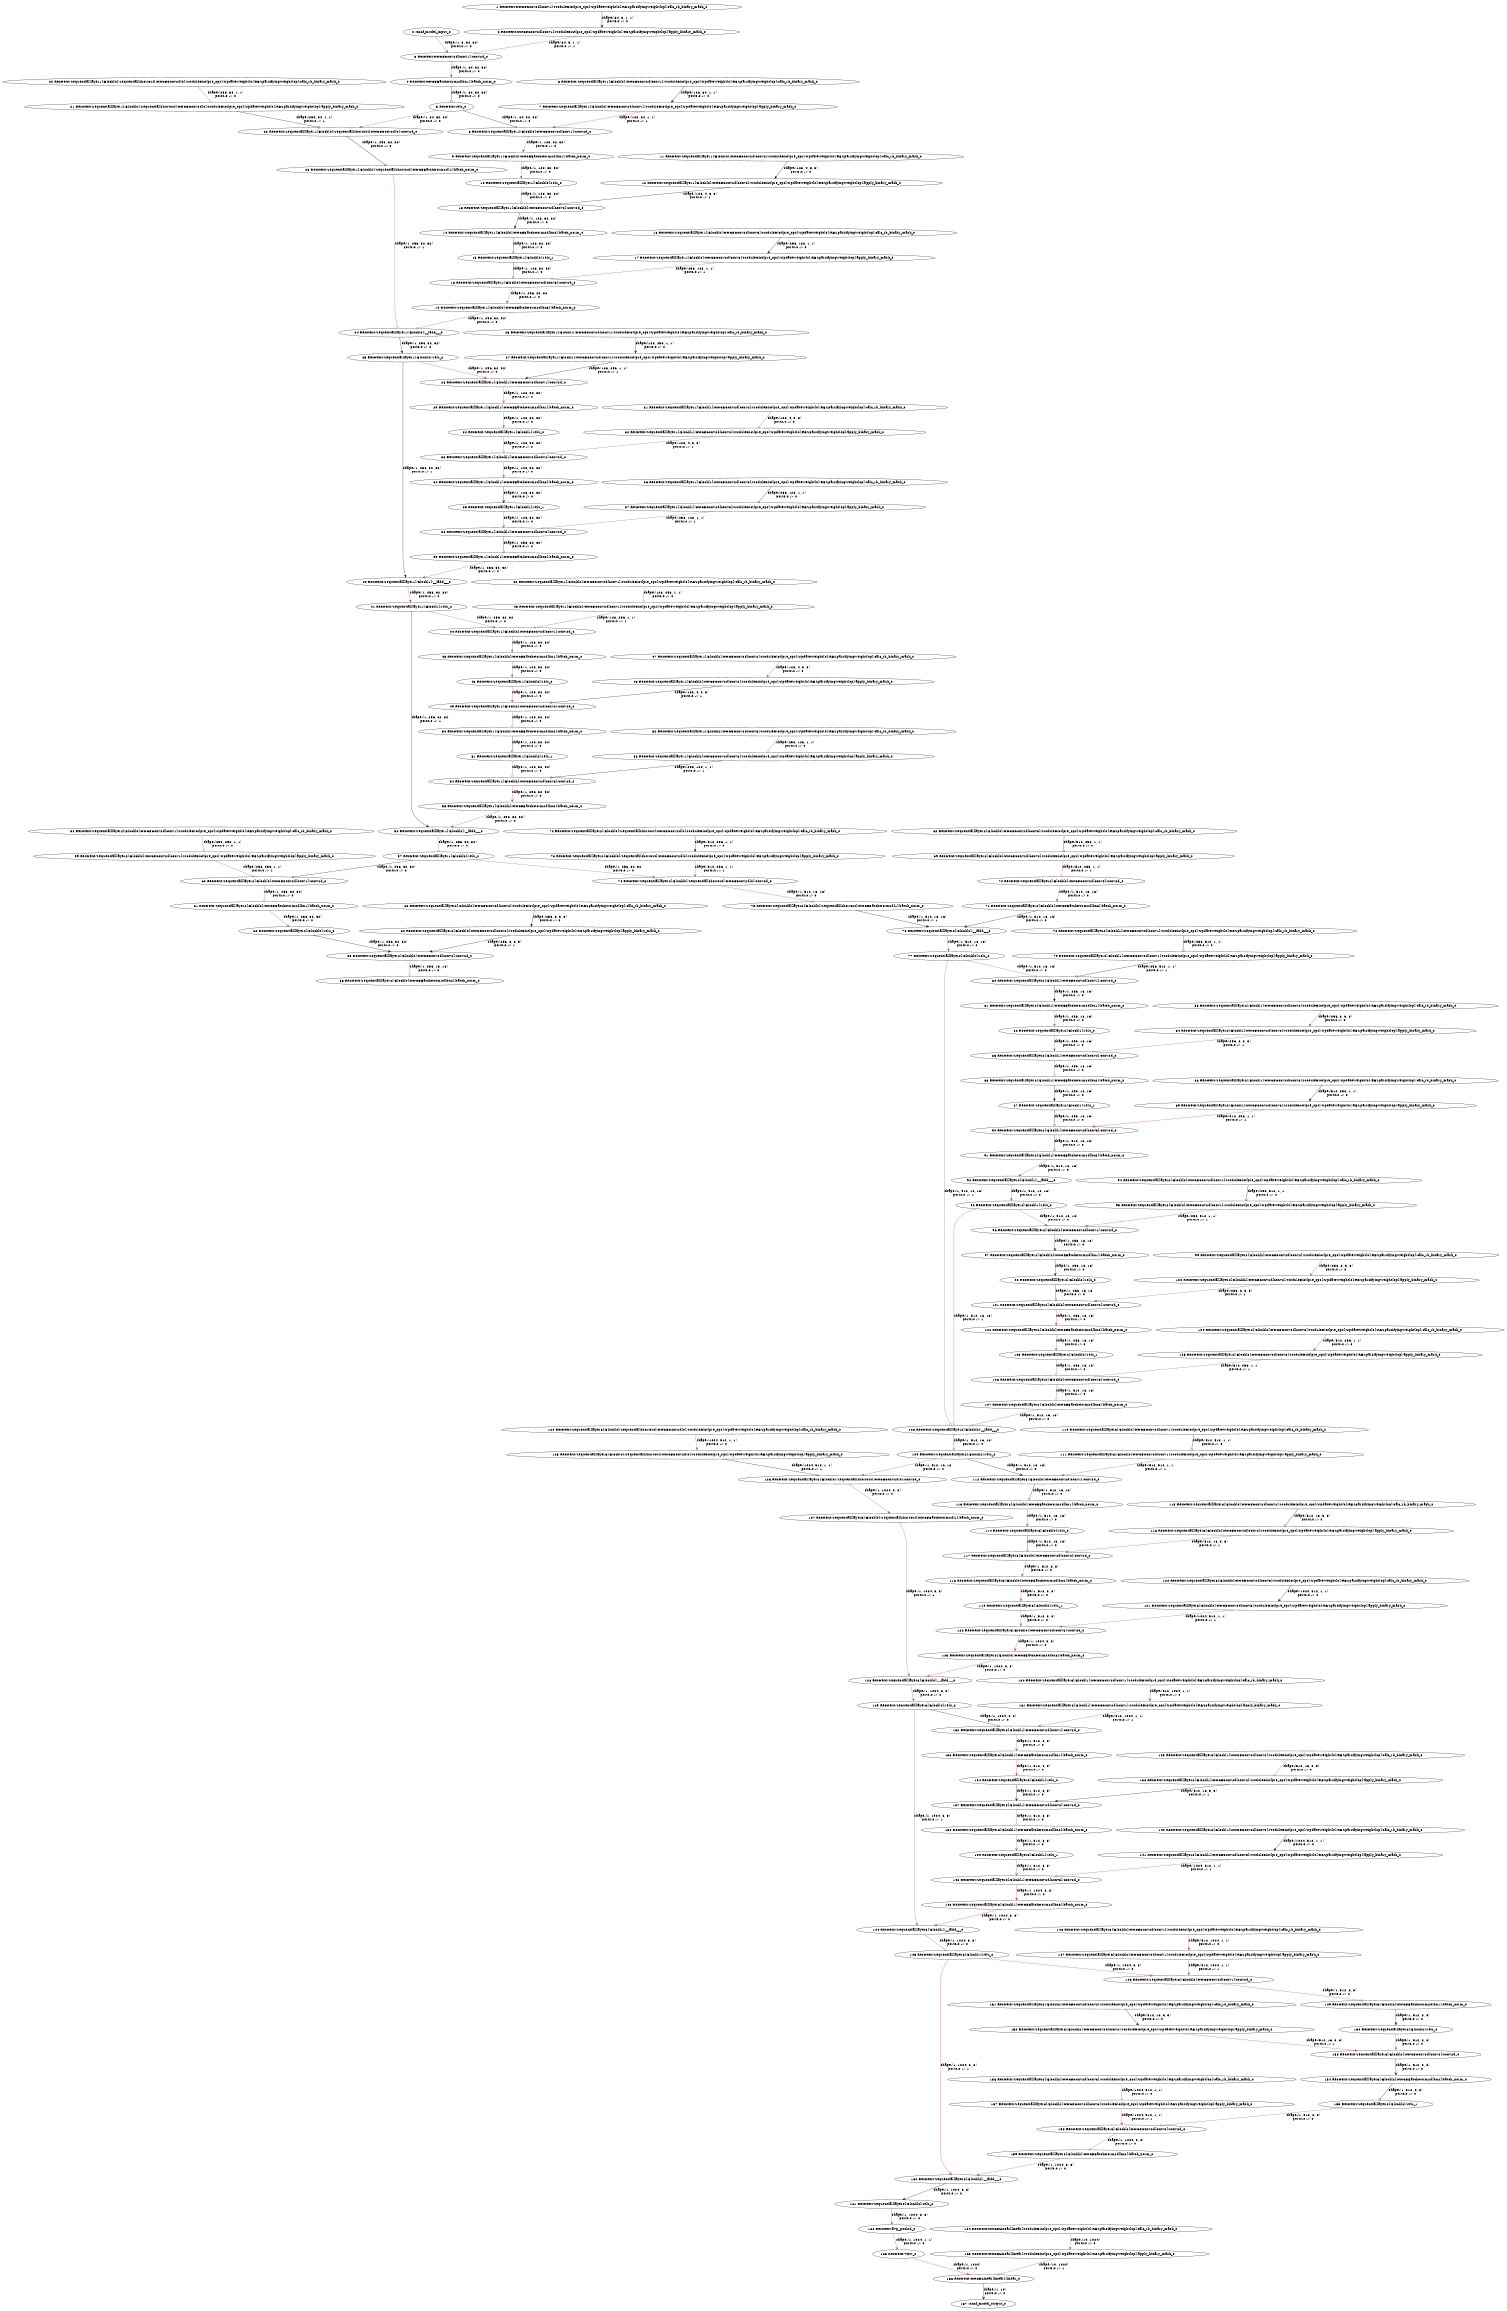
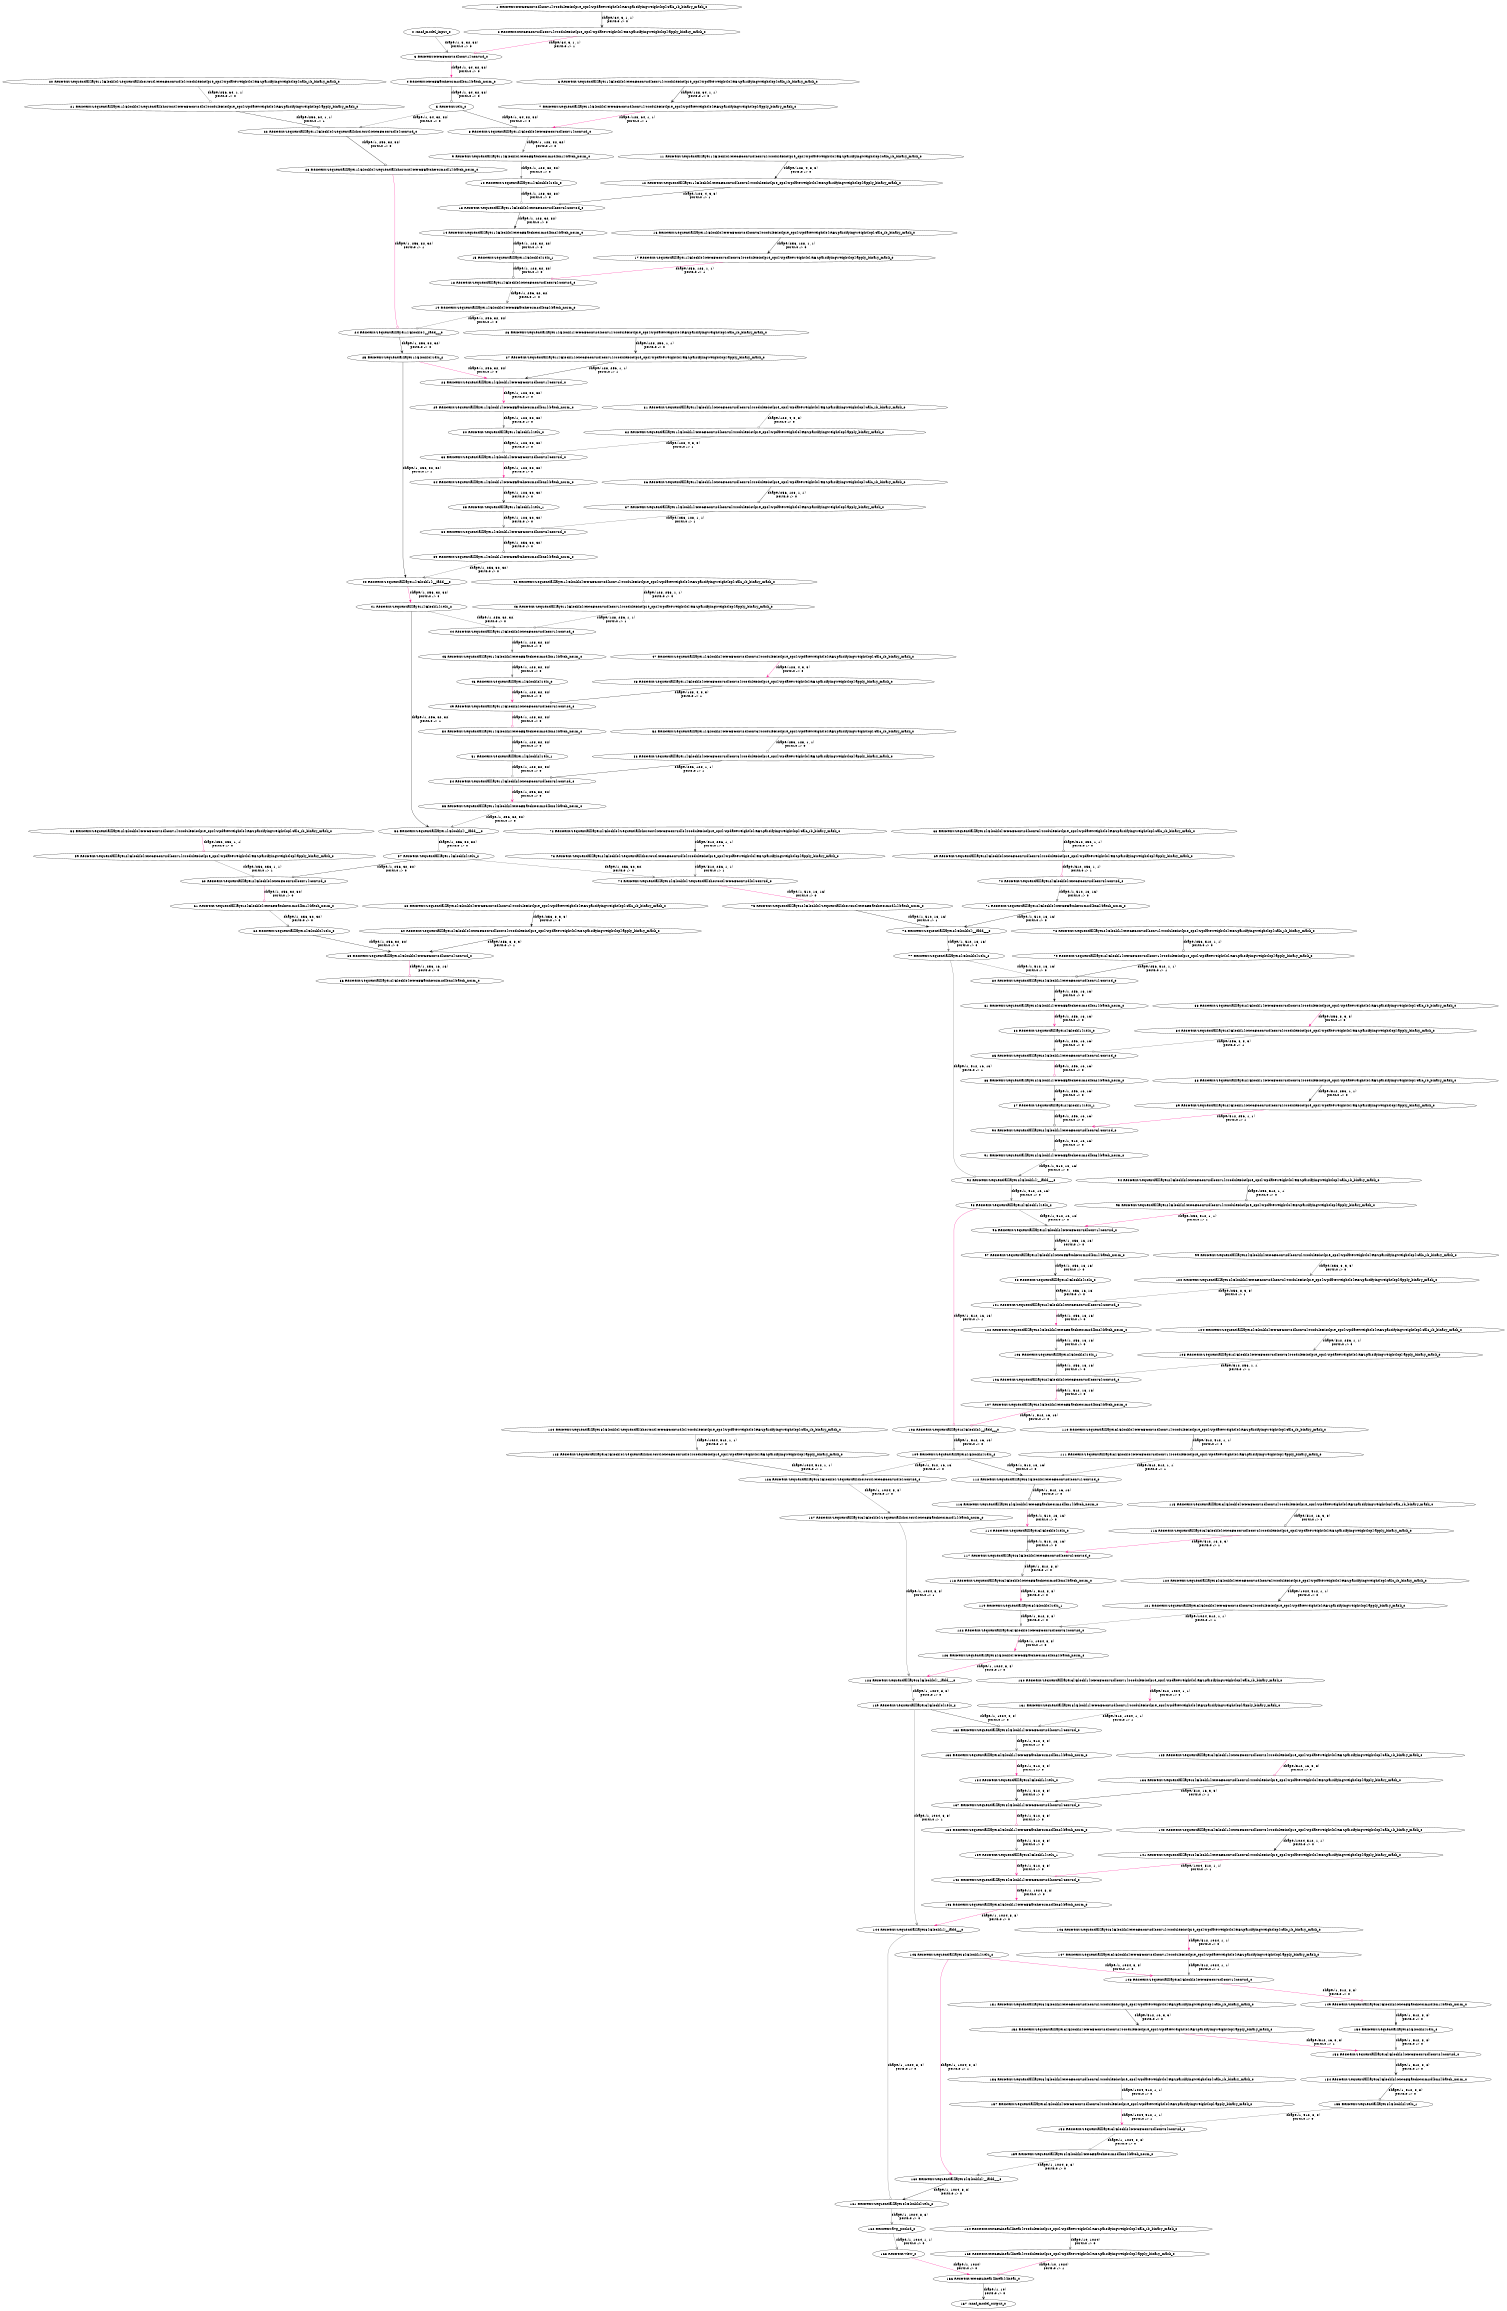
(944, 1192) -> (954, 1073)
(934, 1942) -> (888, 2062)
